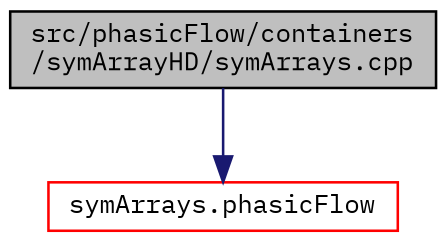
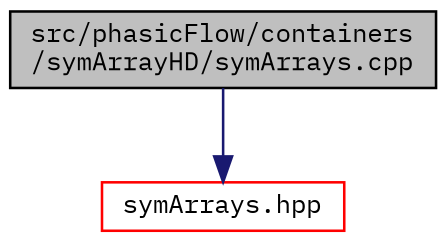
(223, 207) -> (223, 207)
